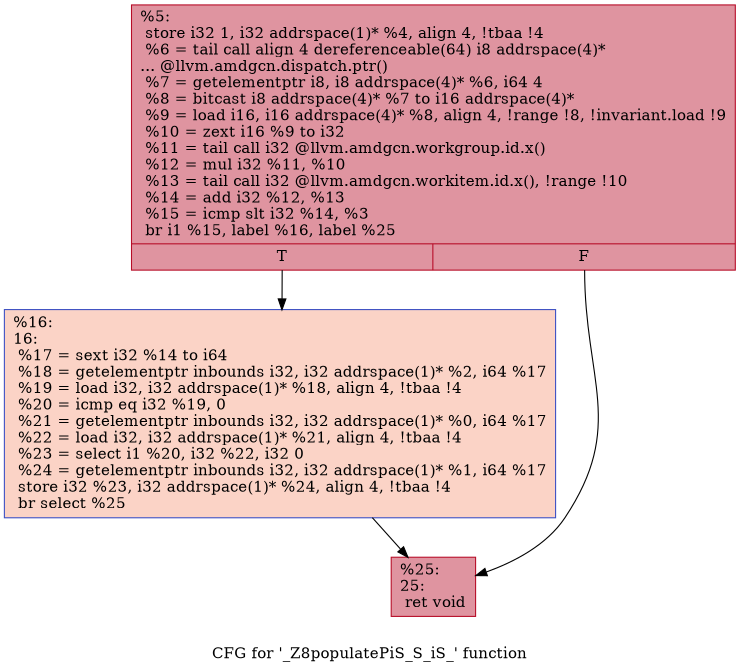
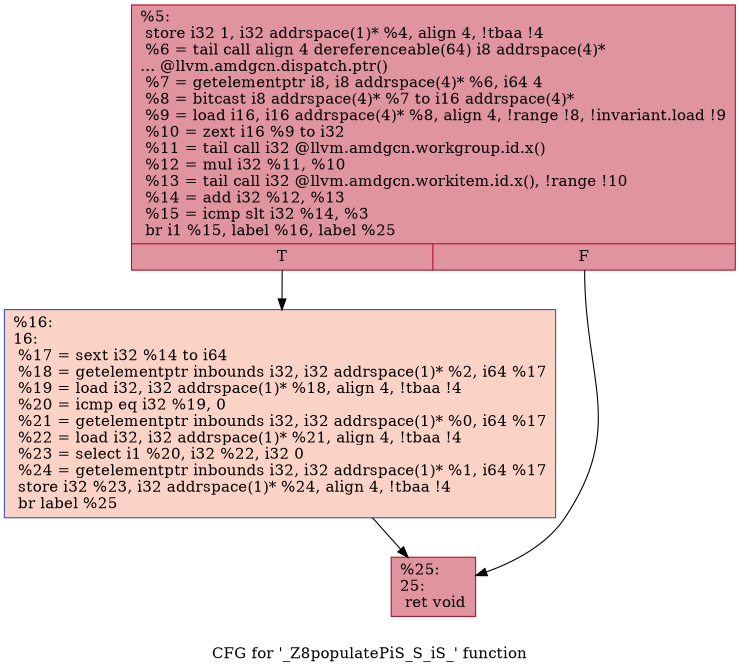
(70, 504) -> (66, 504)
